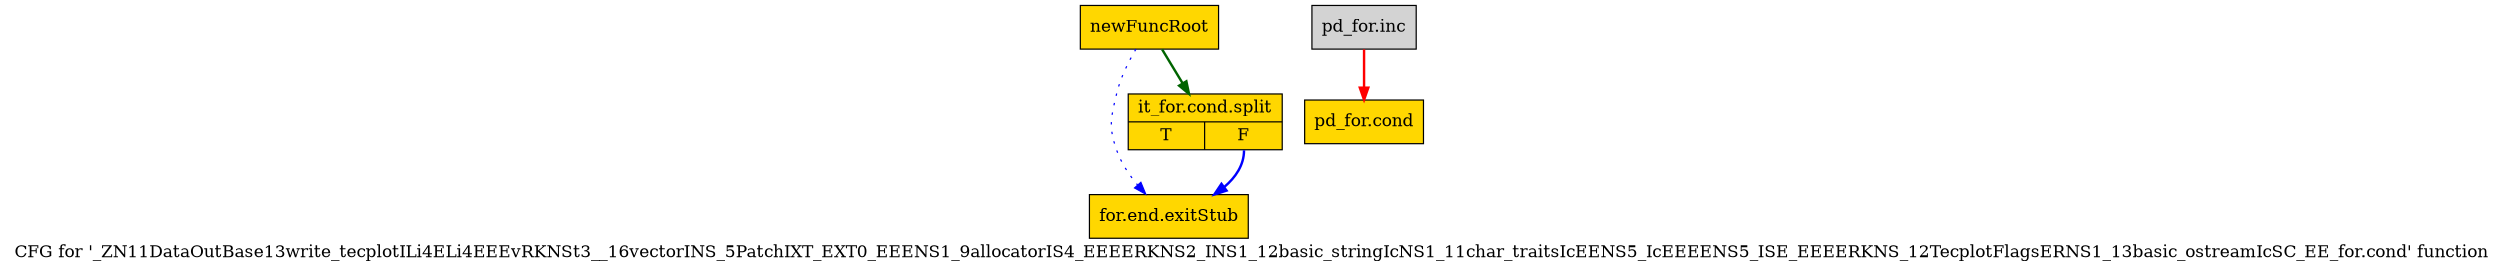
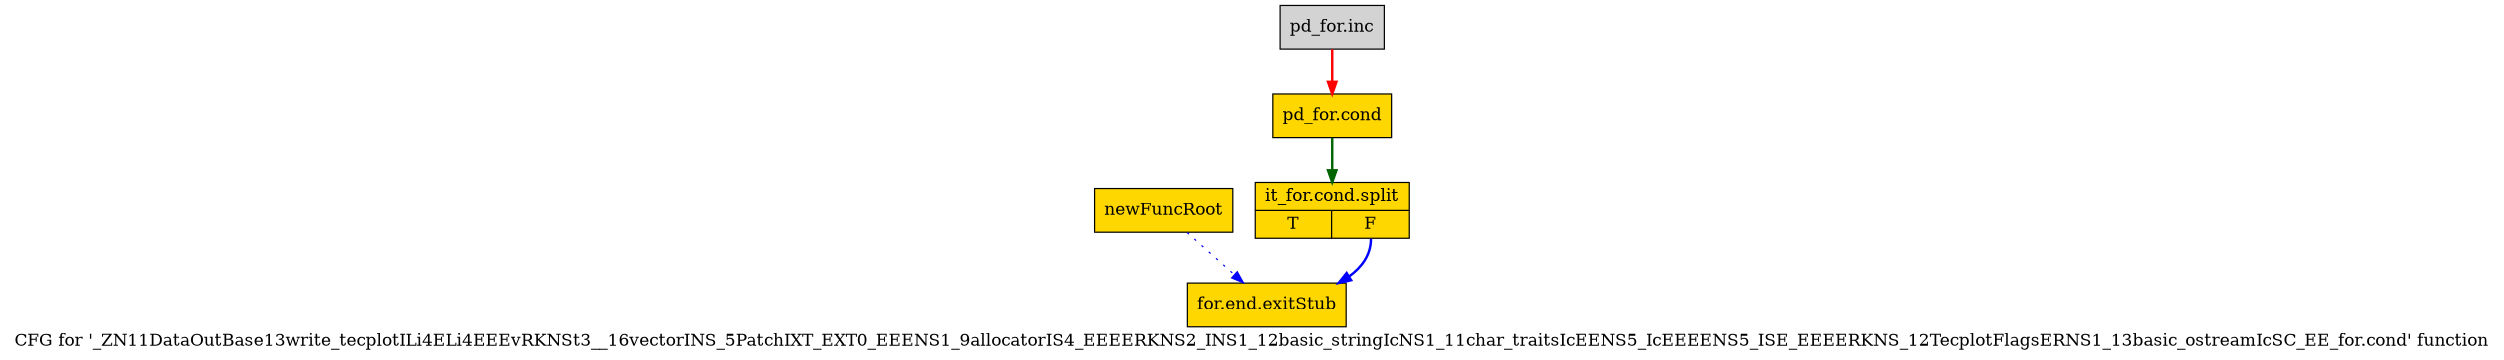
(1172, 66) -> (1332, 154)
